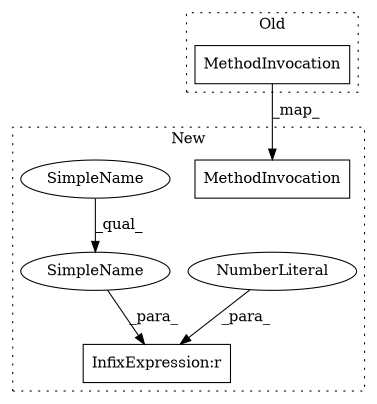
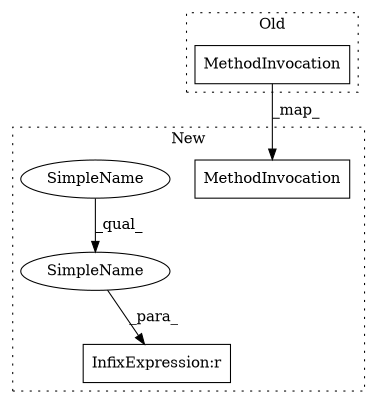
(272, 271) -> none
